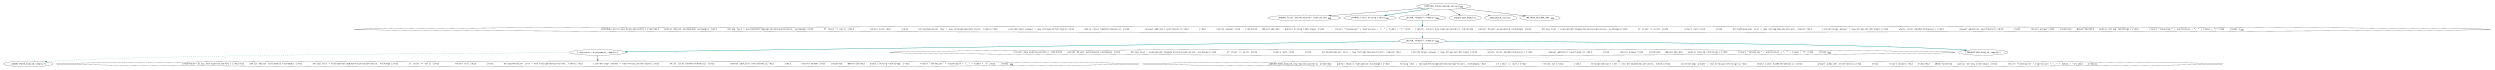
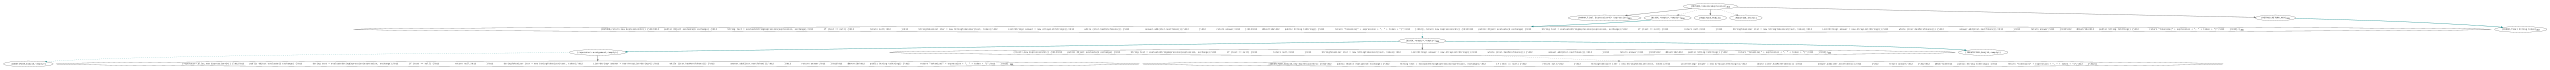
(1408, 12) -> (2398, 22)
